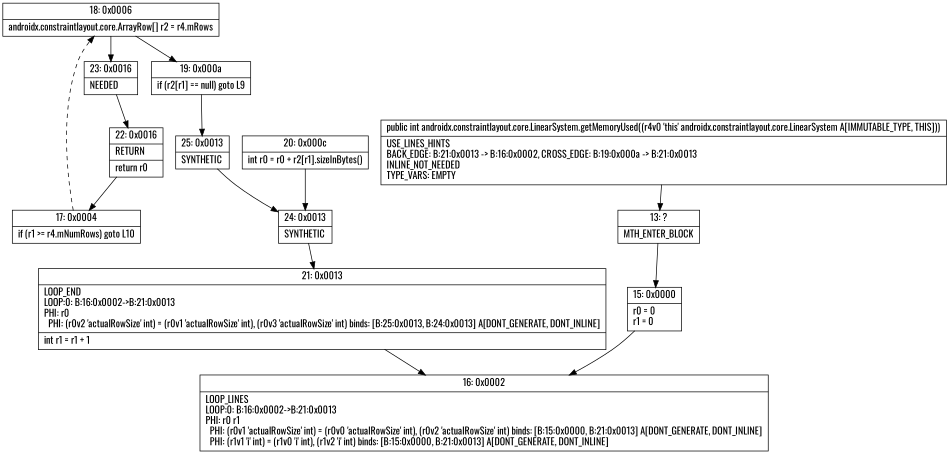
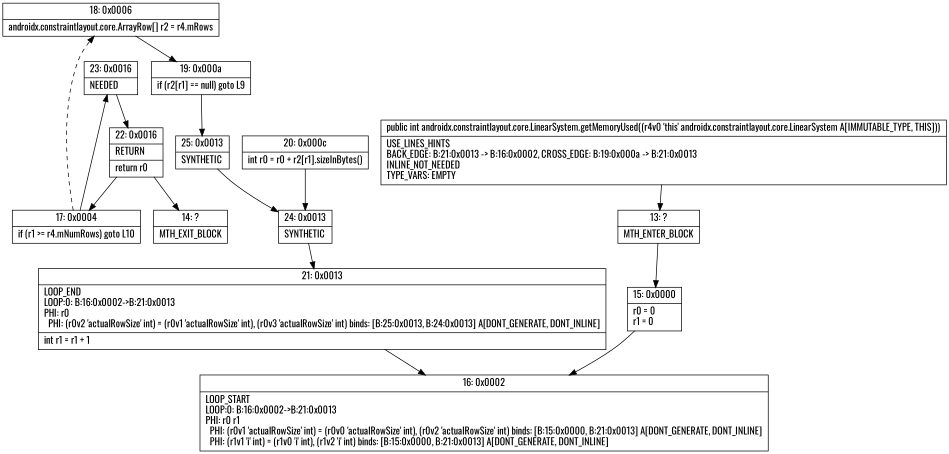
(111, 45) -> (93, 156)
none -> (190, 227)
(227, 400) -> (228, 400)
